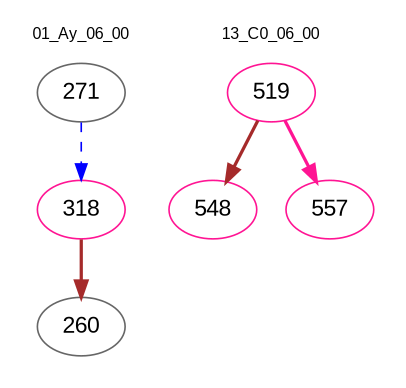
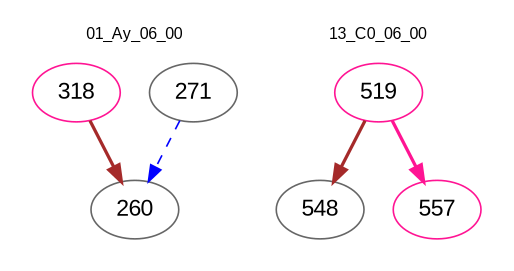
(81, 143) -> (168, 144)
(213, 210) -> (320, 210)
